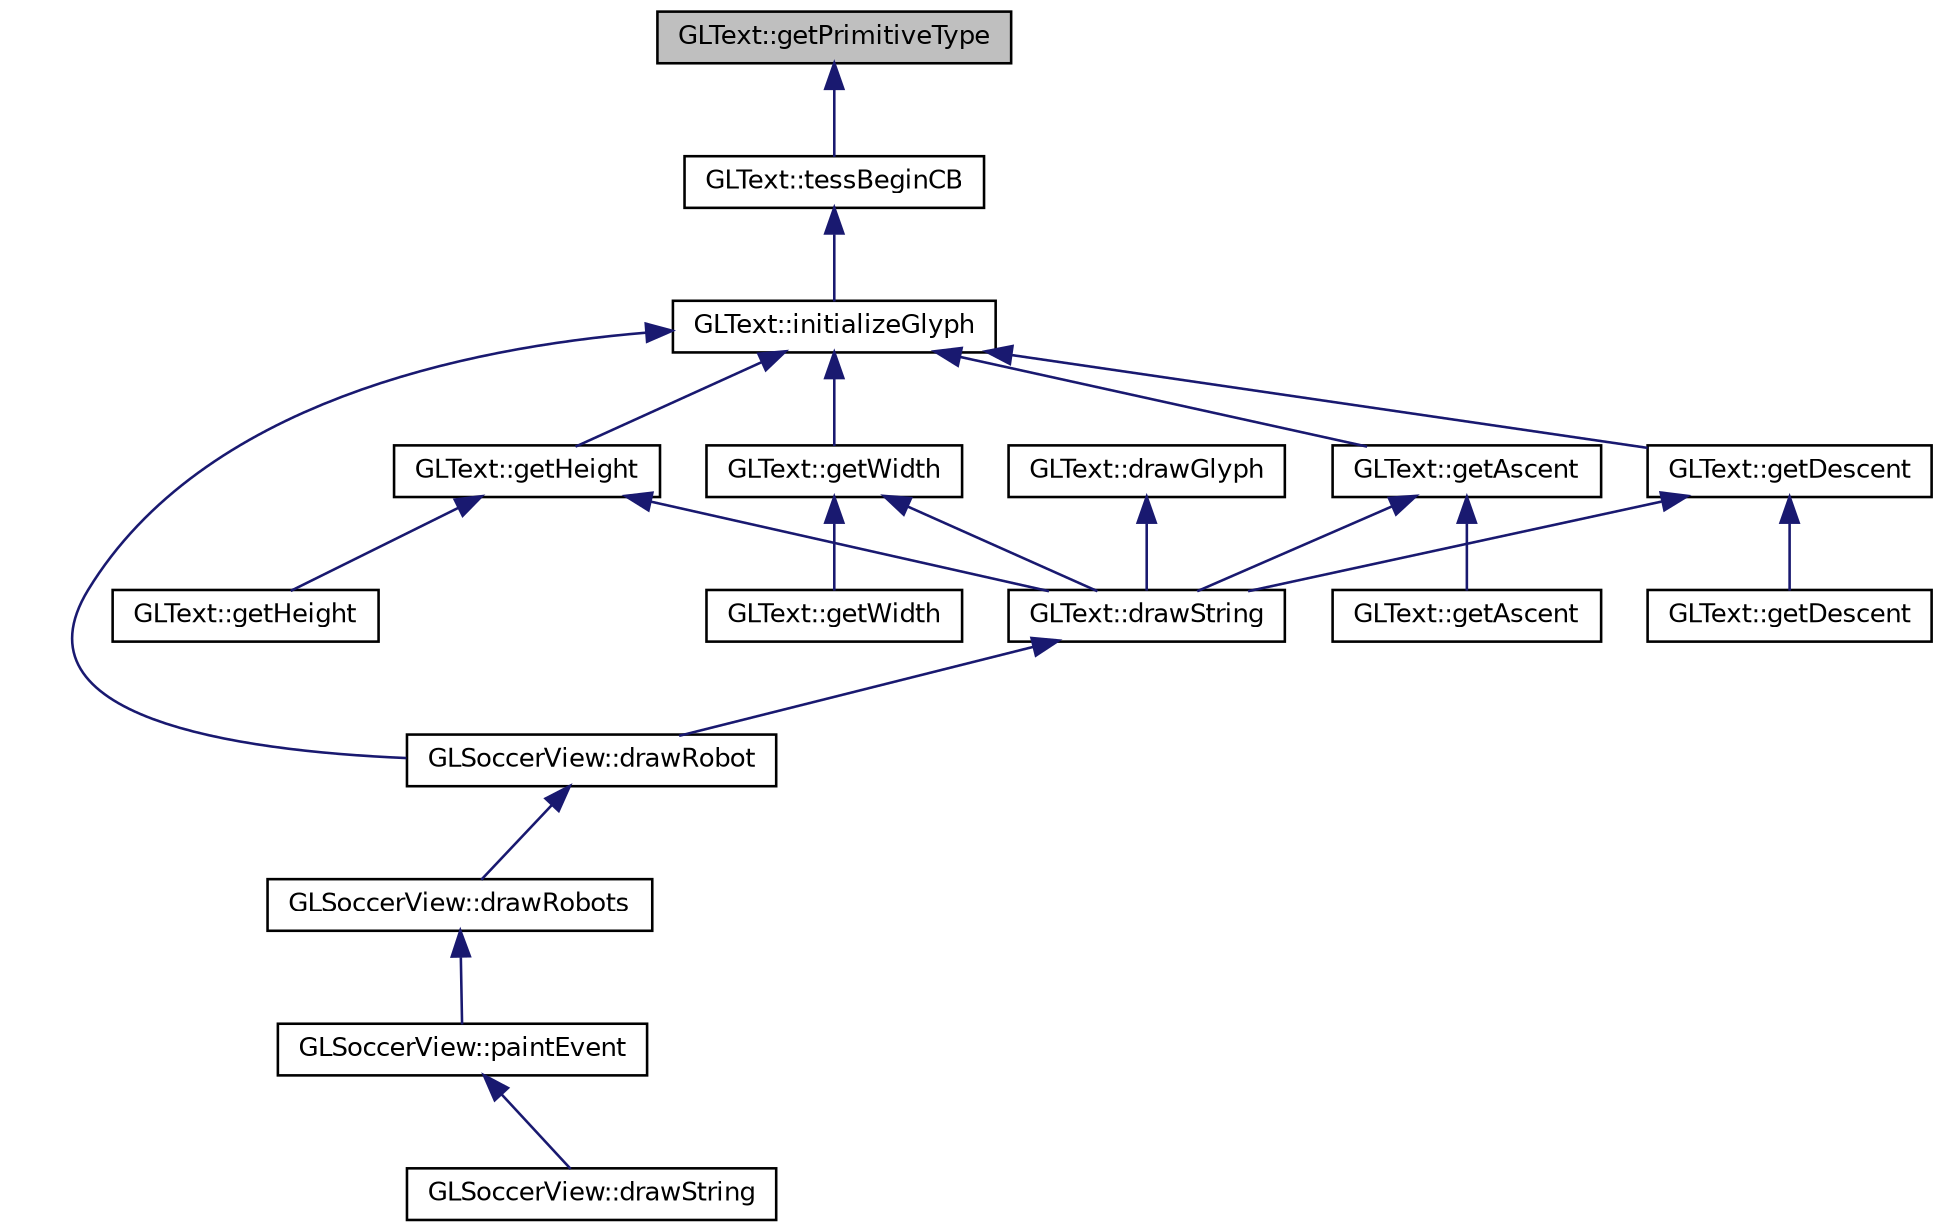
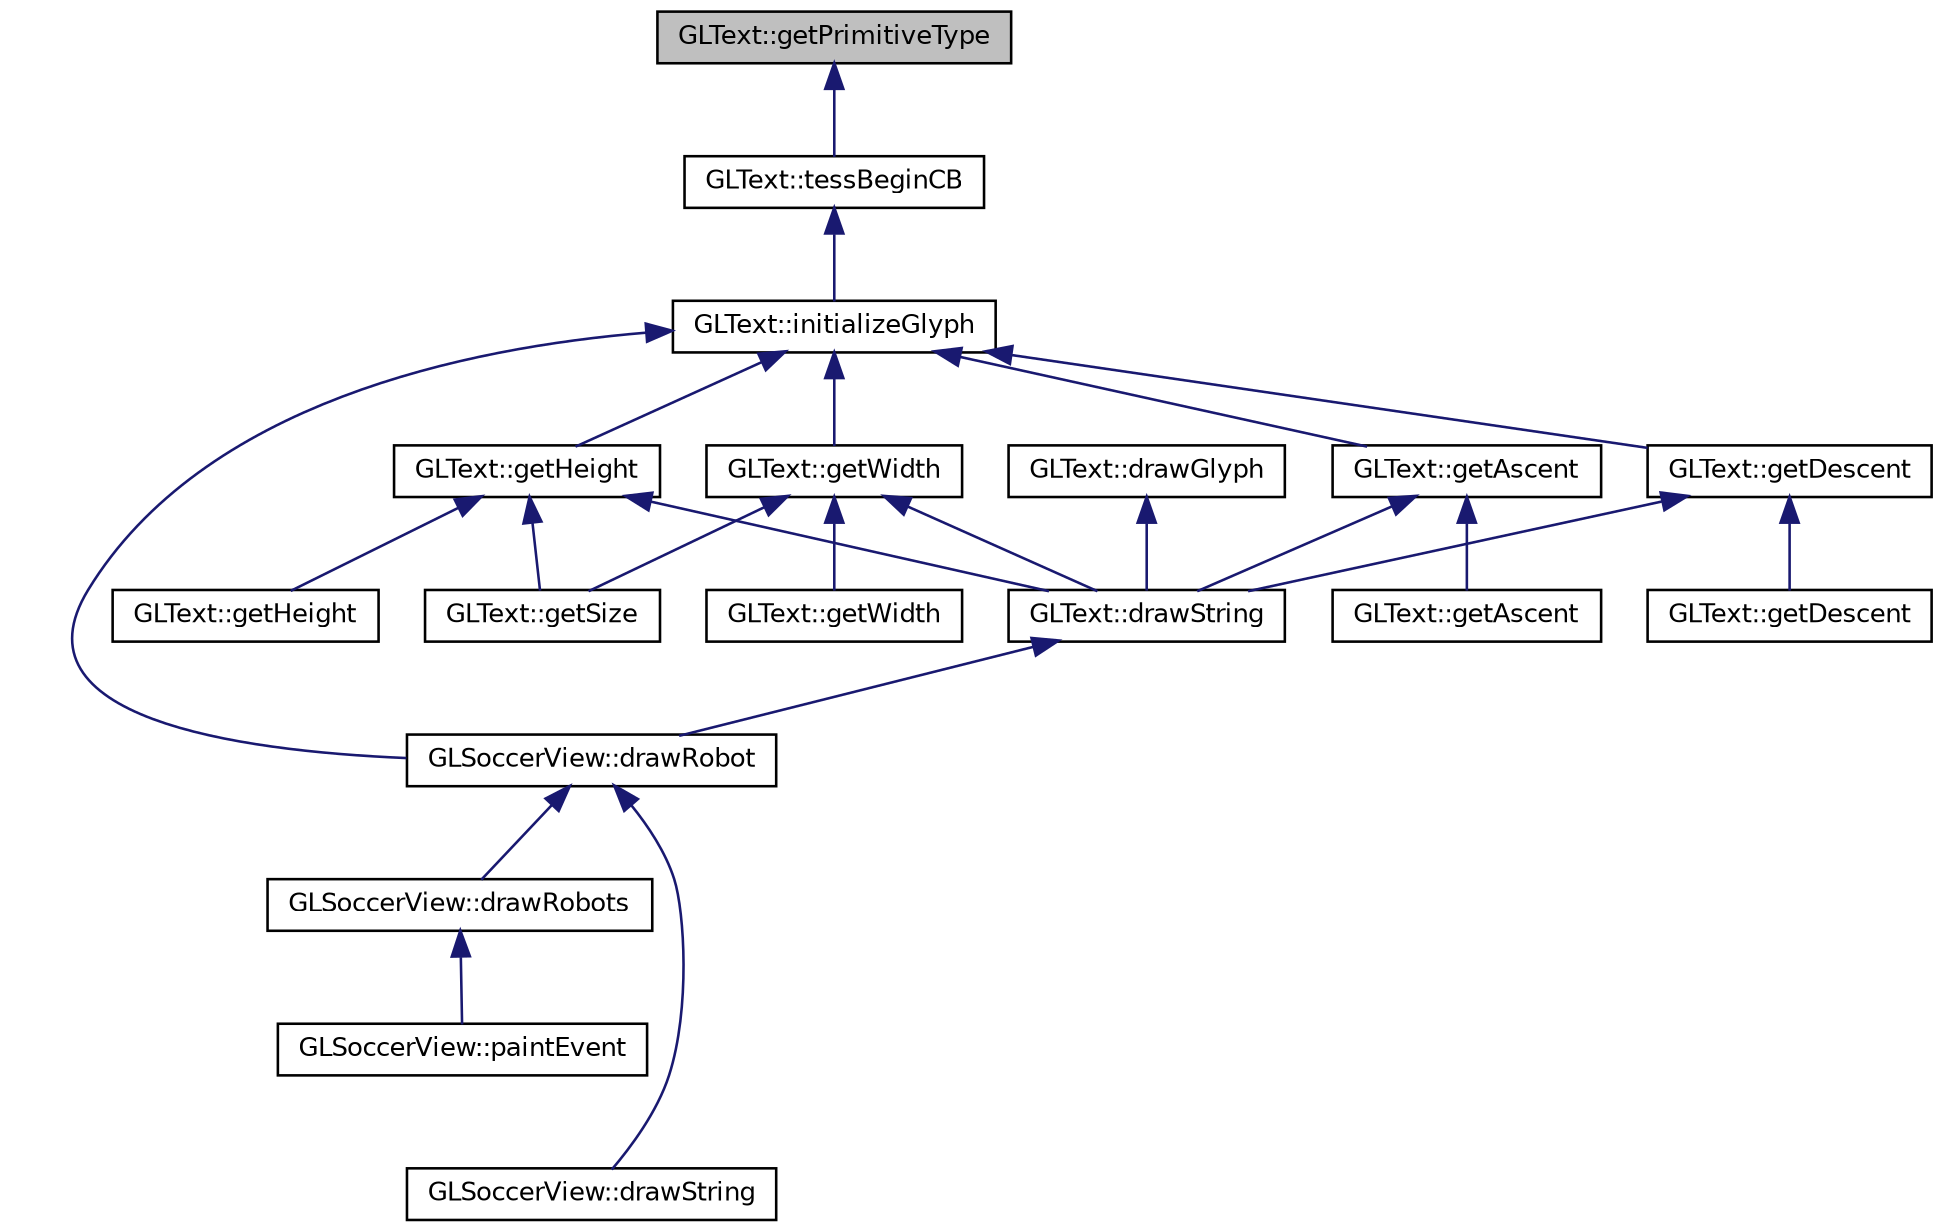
none -> (543, 616)
(536, 1132) -> (683, 990)
